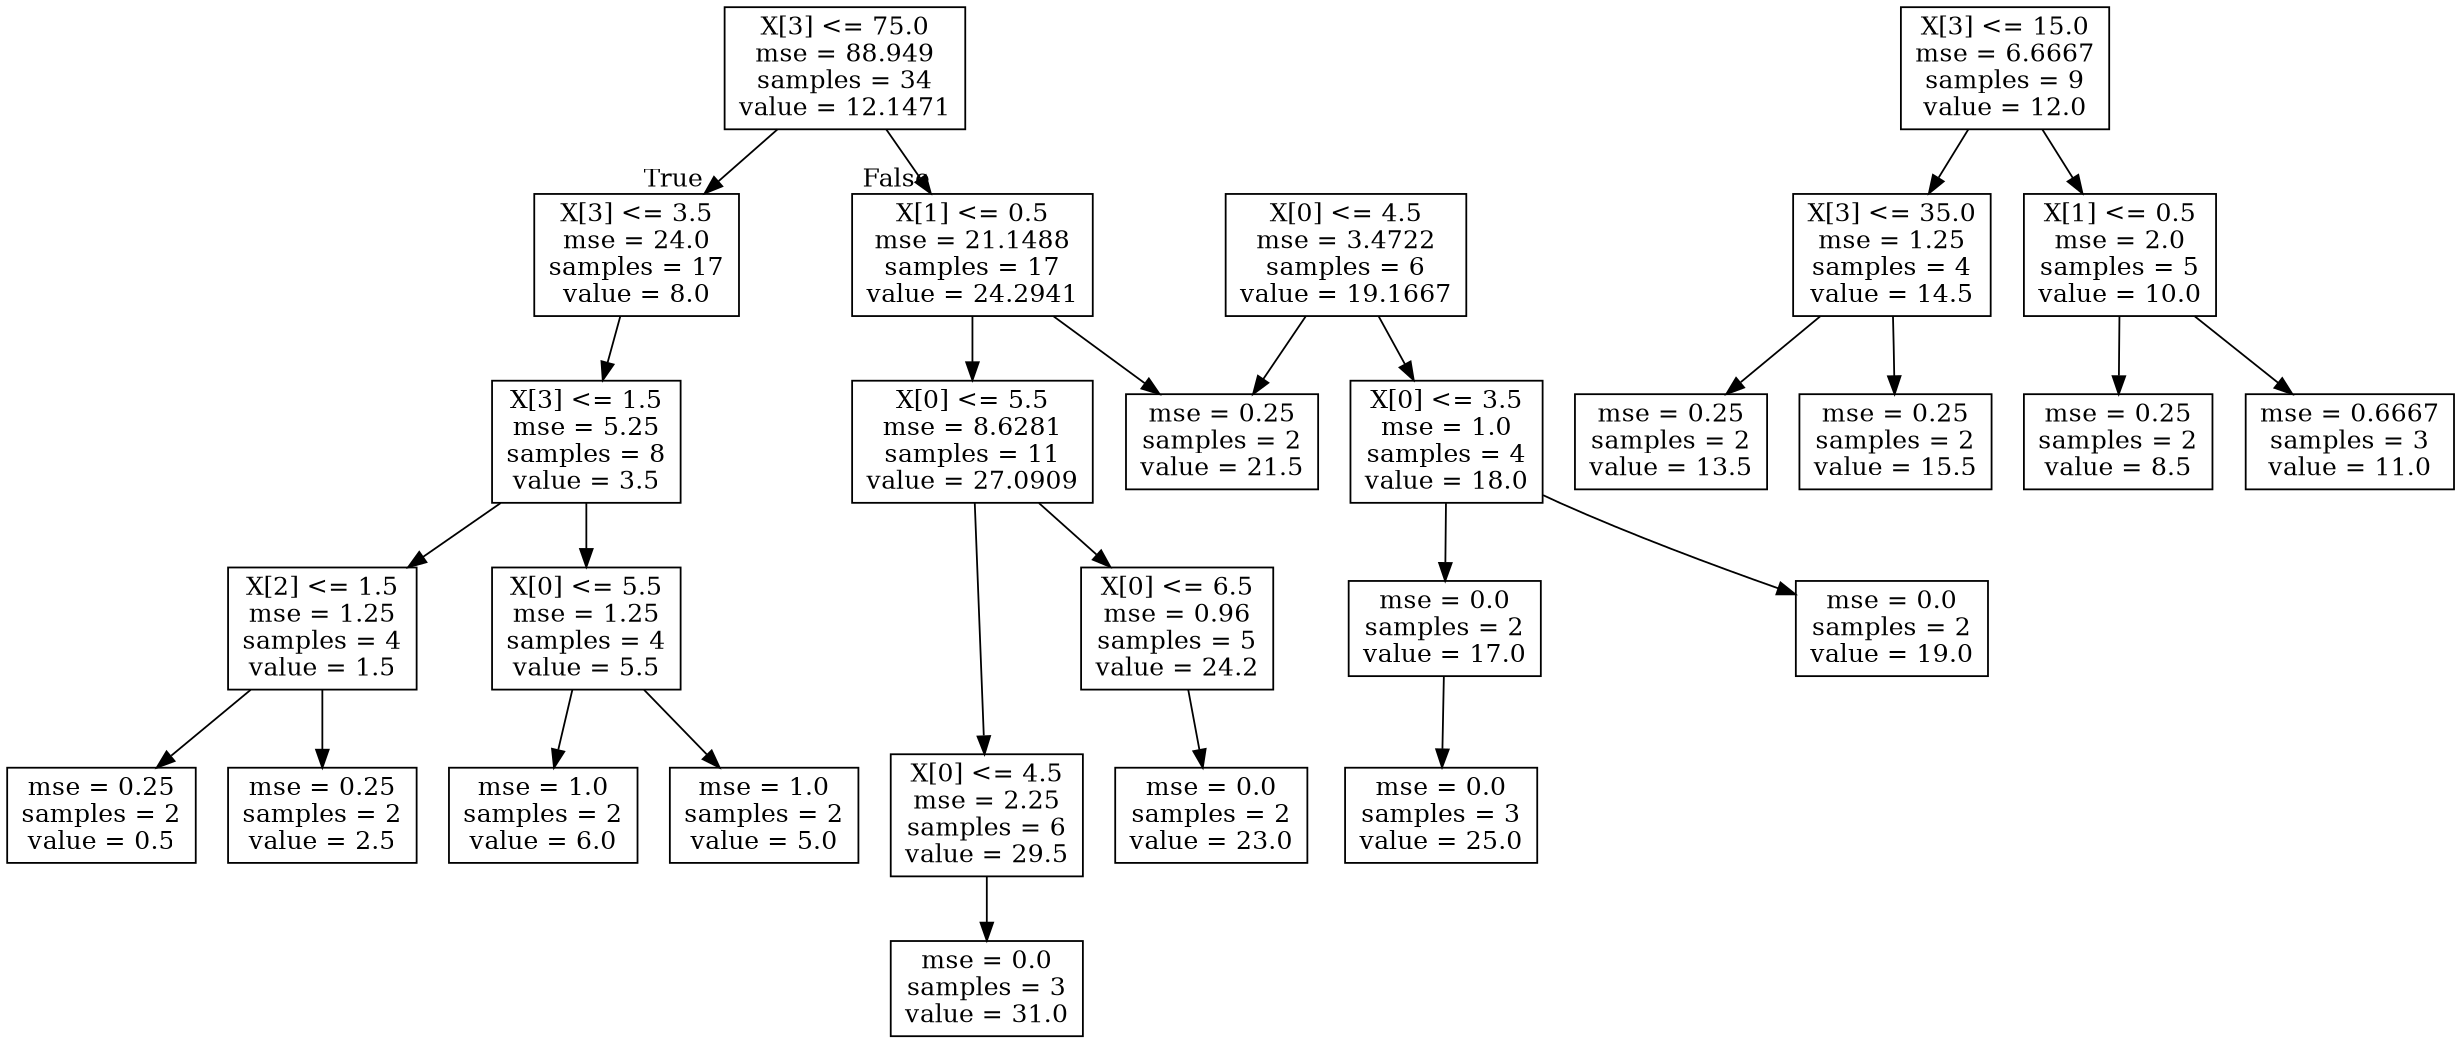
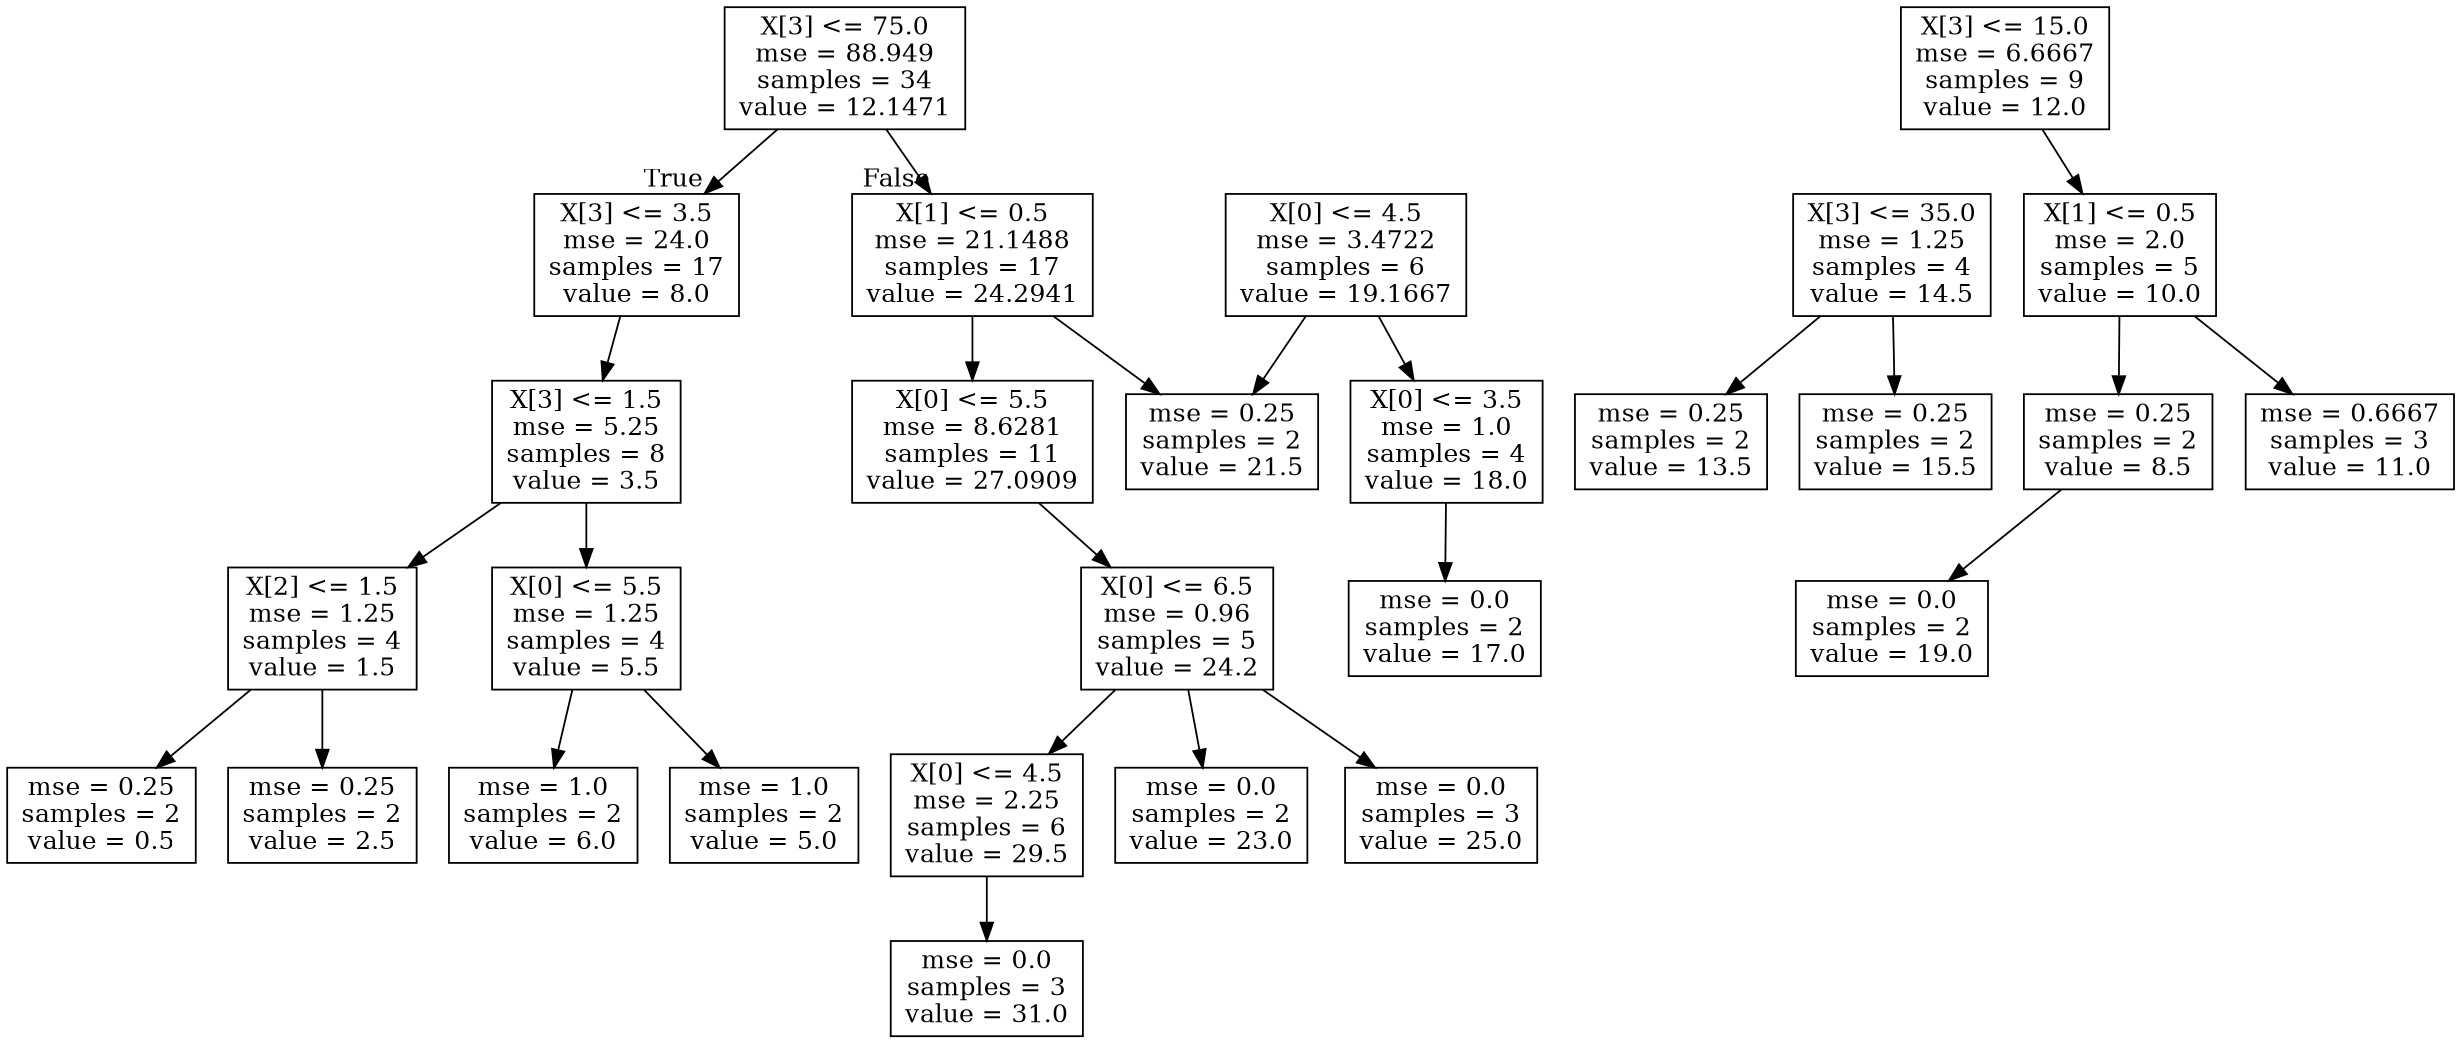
(1953, 154) -> none
(1660, 544) -> (2012, 529)
(979, 619) -> (1089, 715)
(1443, 713) -> (1312, 724)
